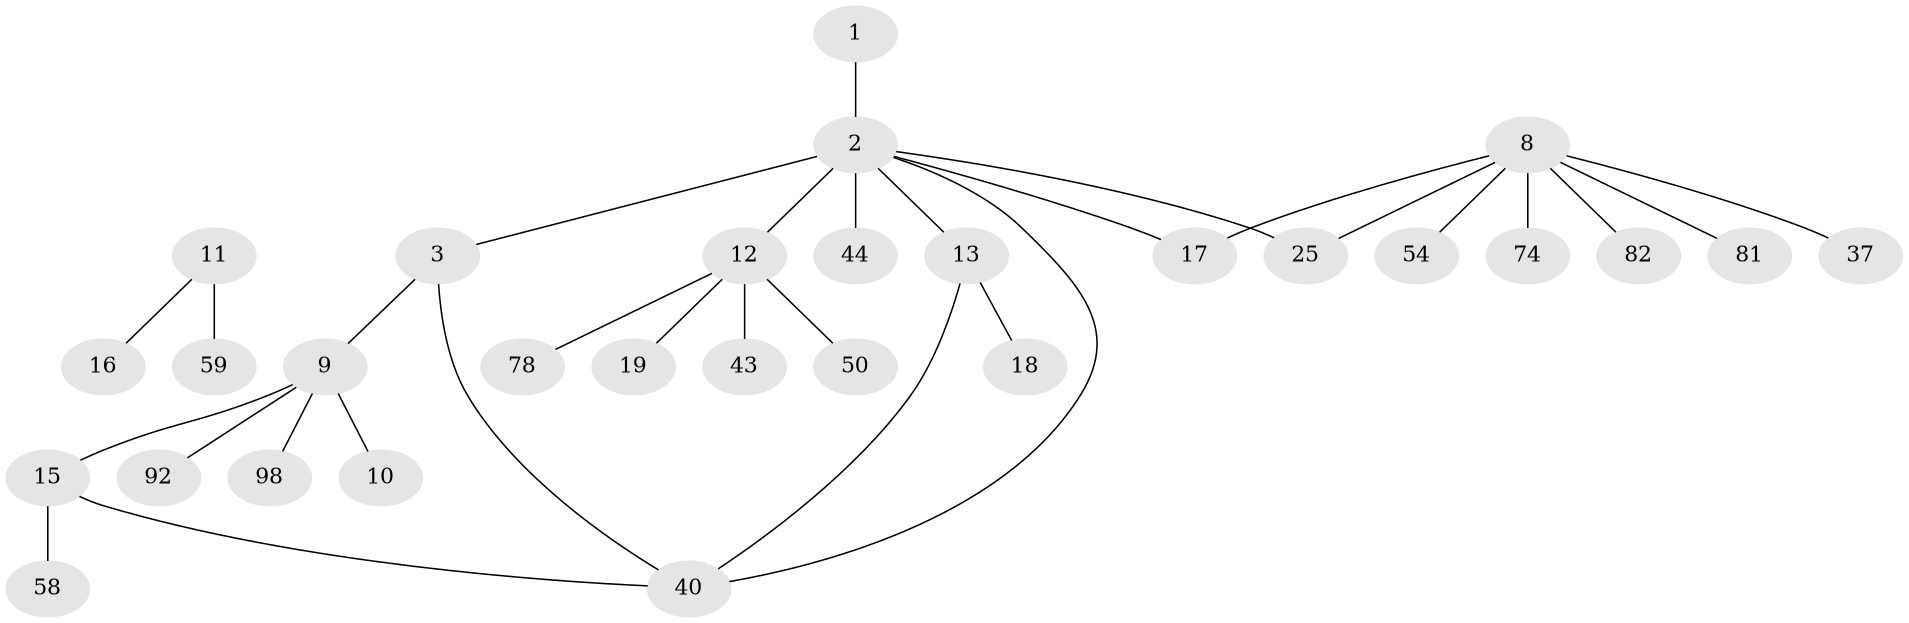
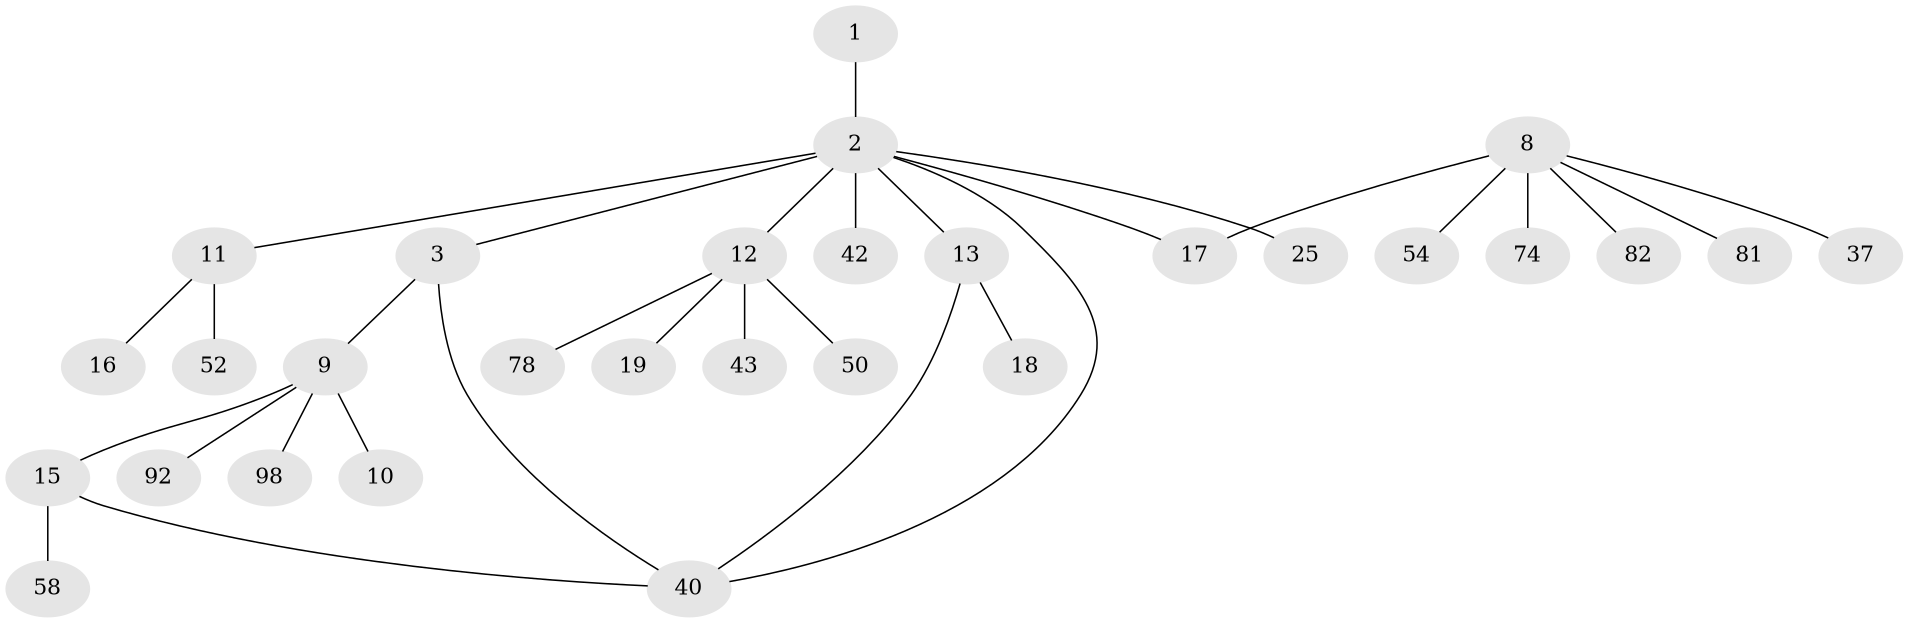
none -> (535, 200)
(1417, 200) -> none
(856, 256) -> (856, 256)
(214, 367) -> (214, 367)
